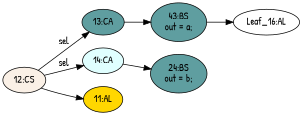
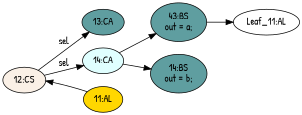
(134, 22) -> (134, 45)
(266, 22) -> (266, 22)
(179, 74) -> (179, 74)
(59, 93) -> (70, 87)
